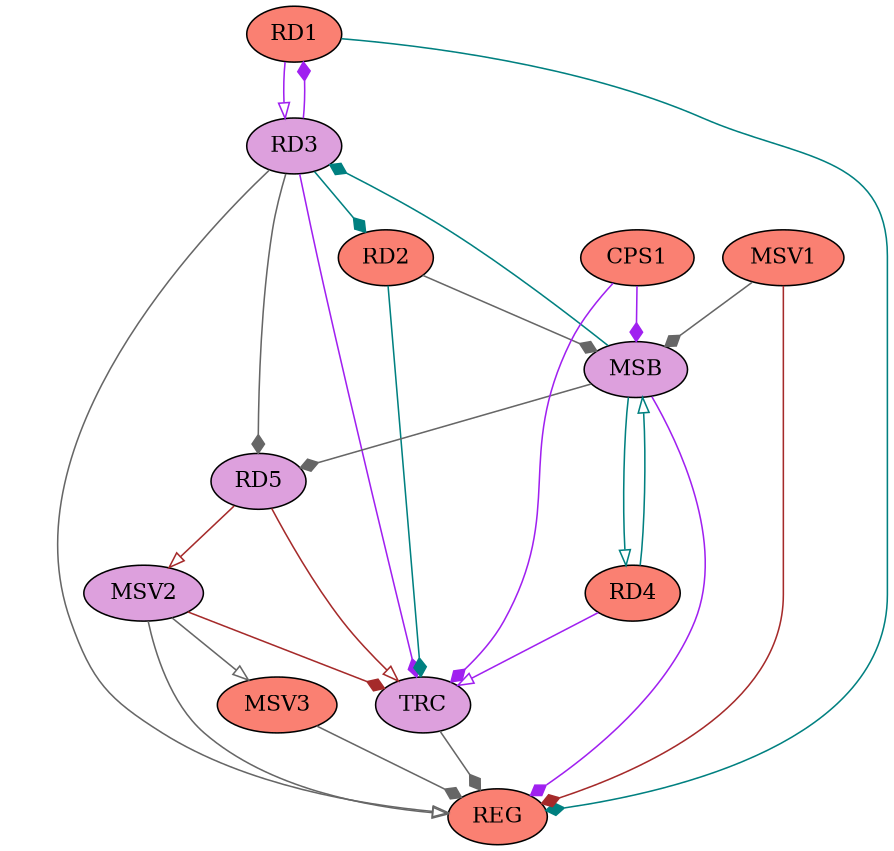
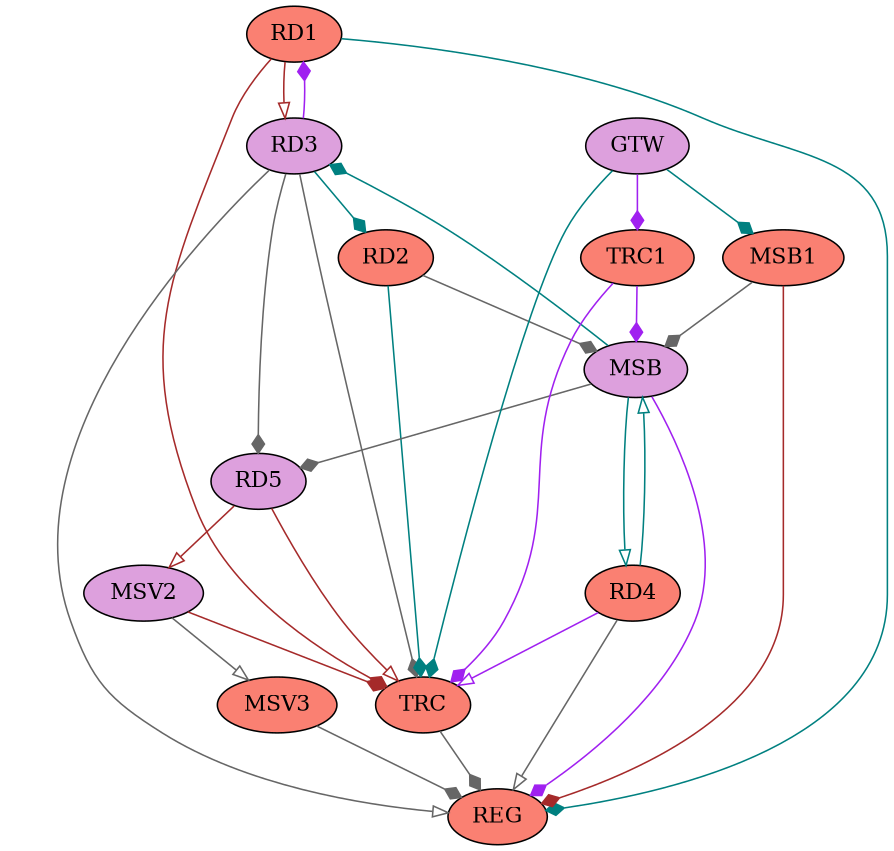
(284, 82) -> (284, 82)
none -> (637, 146)
(637, 258) -> (637, 258)
(783, 258) -> (783, 258)
none -> (166, 398)
(354, 417) -> (354, 417)
(423, 705) -> (423, 705)
(245, 761) -> (569, 698)
